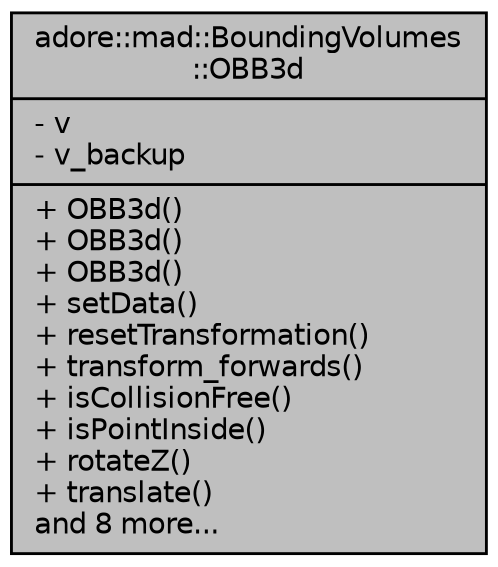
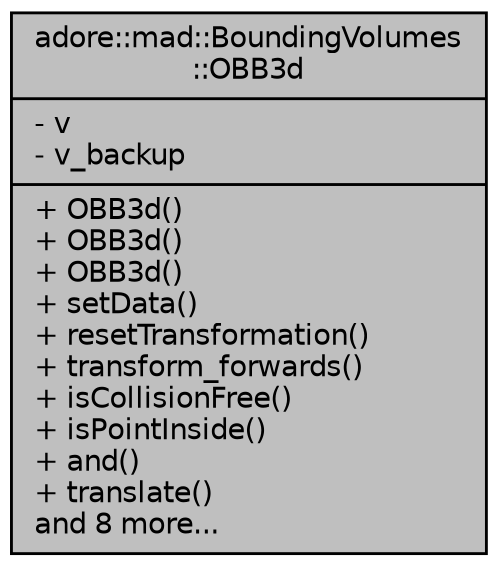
(113, 462) -> (87, 462)
